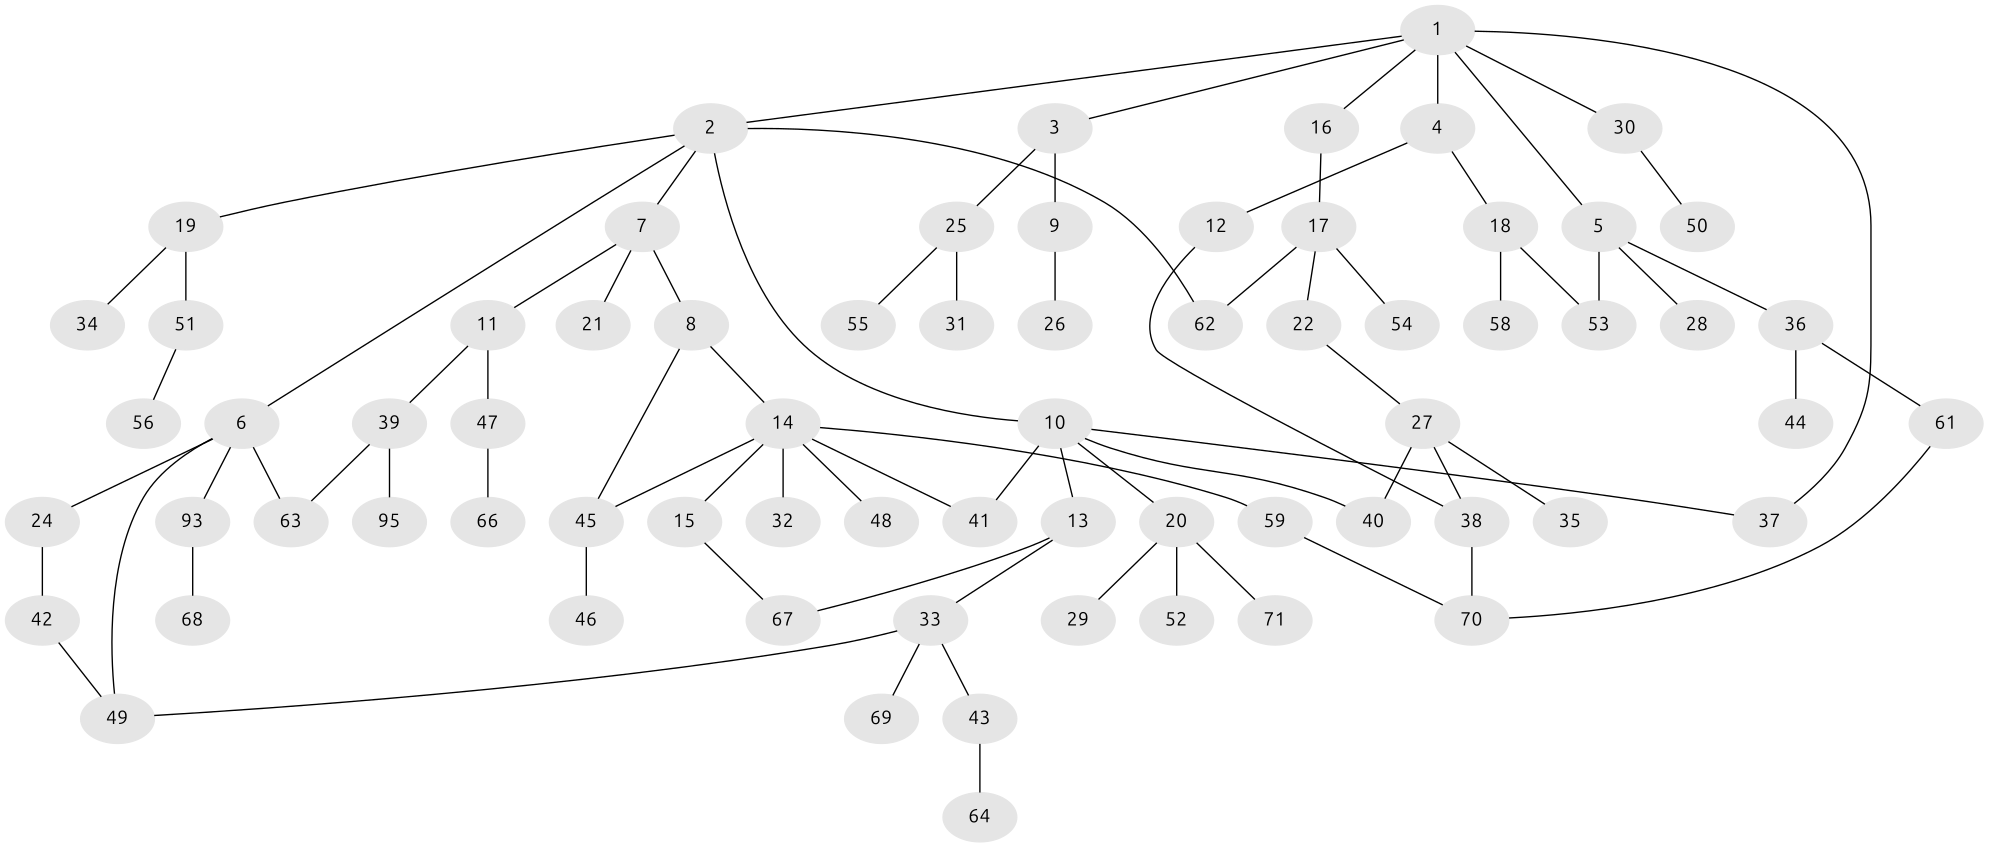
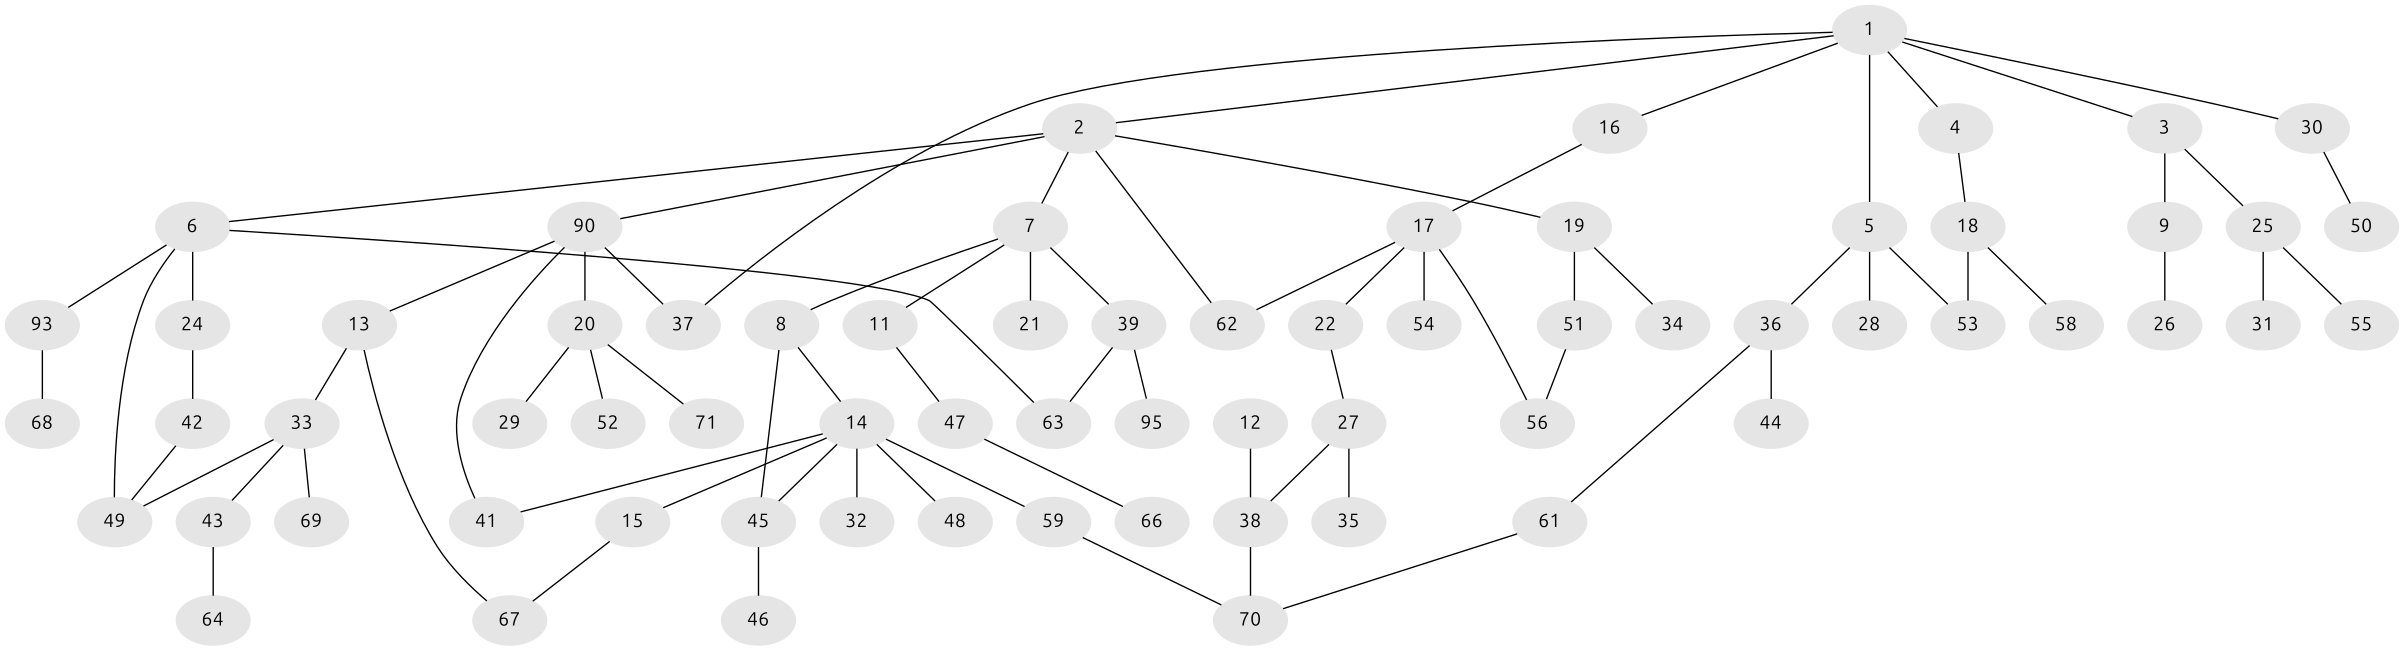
(1331, 176) -> none
none -> (1486, 323)
(439, 374) -> (1080, 276)
(1055, 424) -> (585, 227)
(1374, 522) -> none
